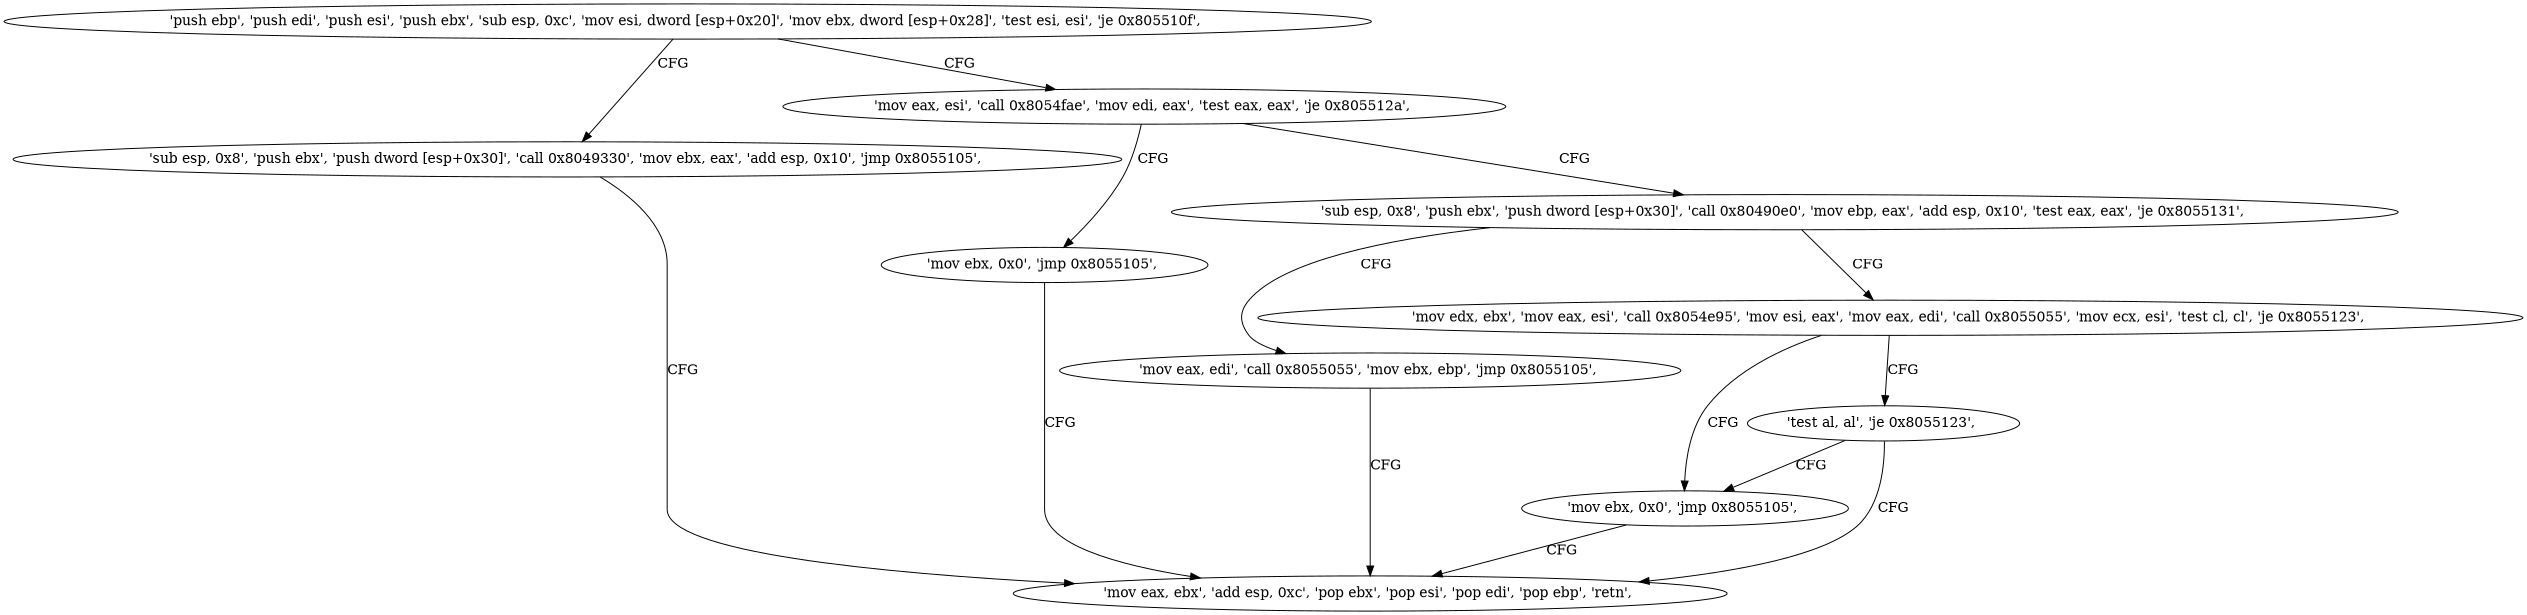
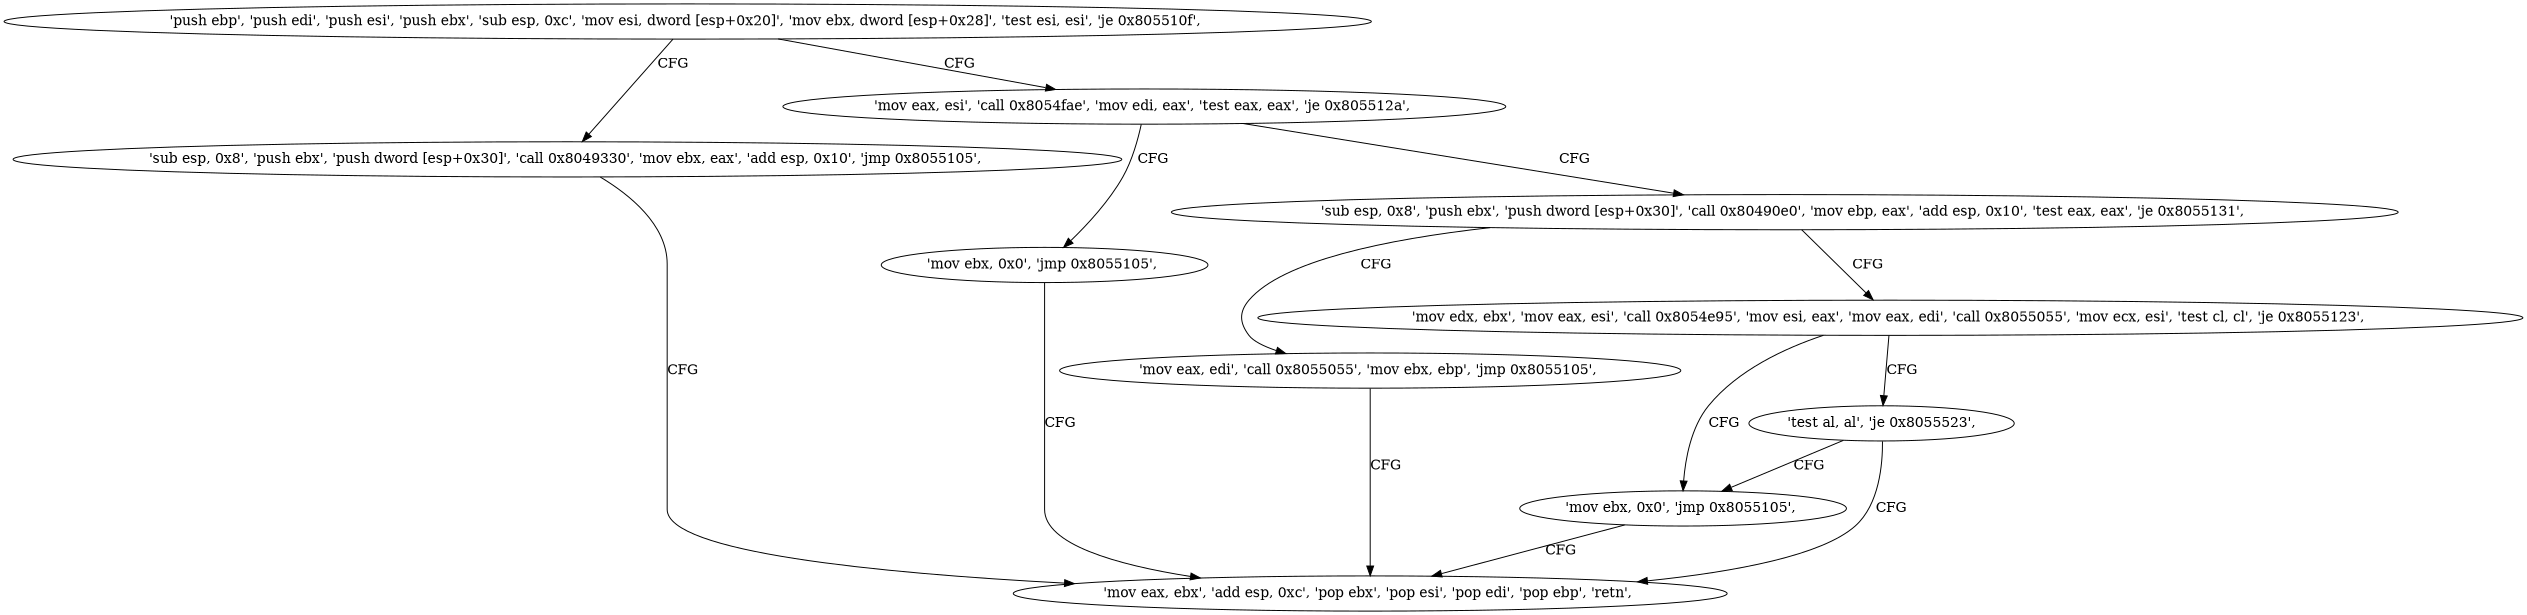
(1883, 423) -> (1882, 423)
